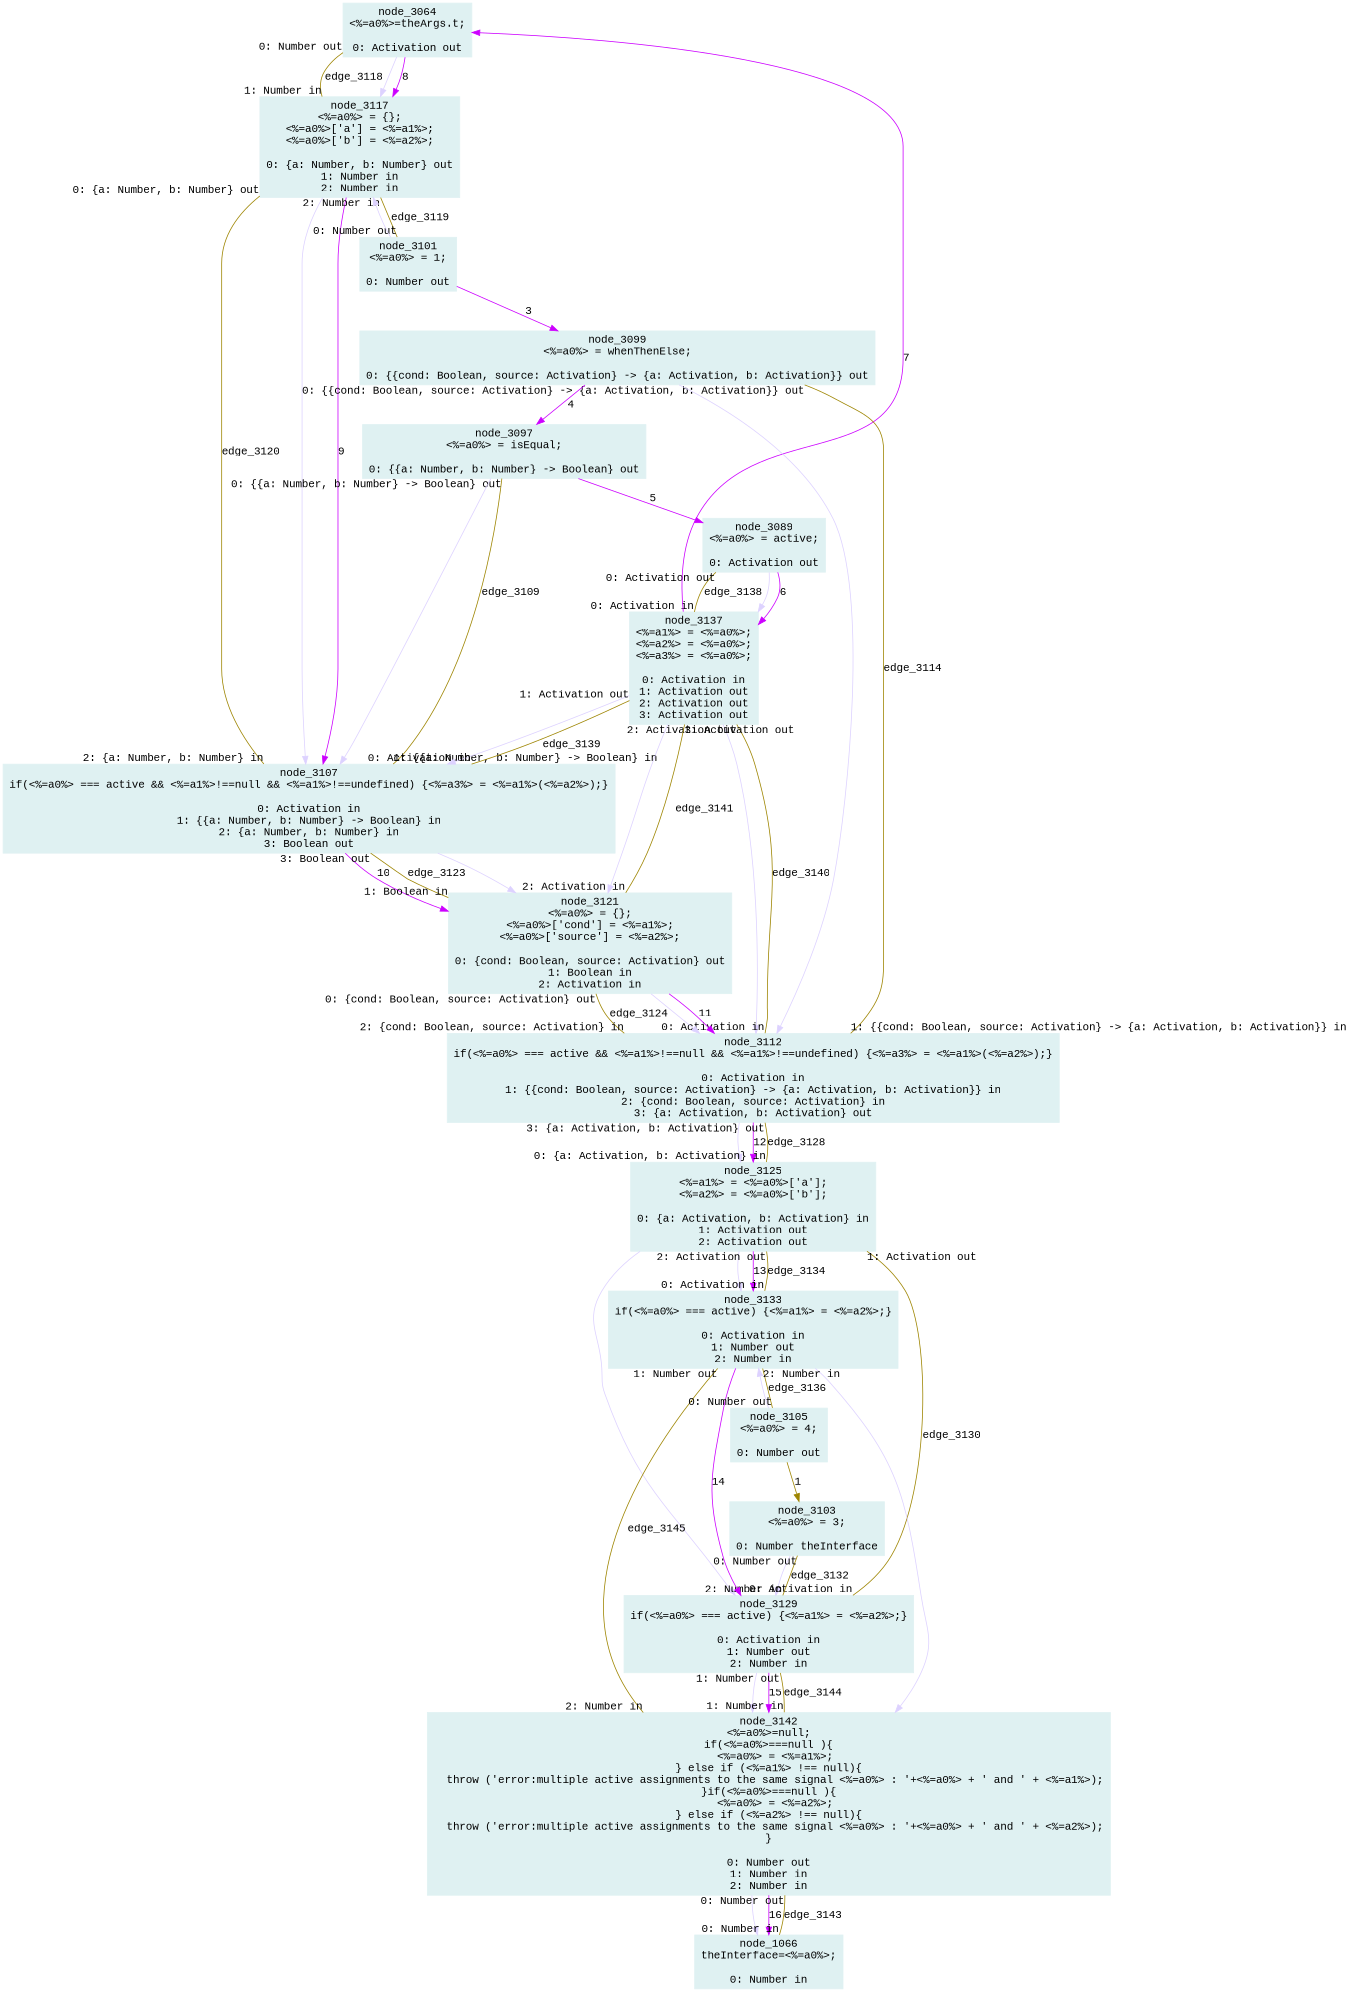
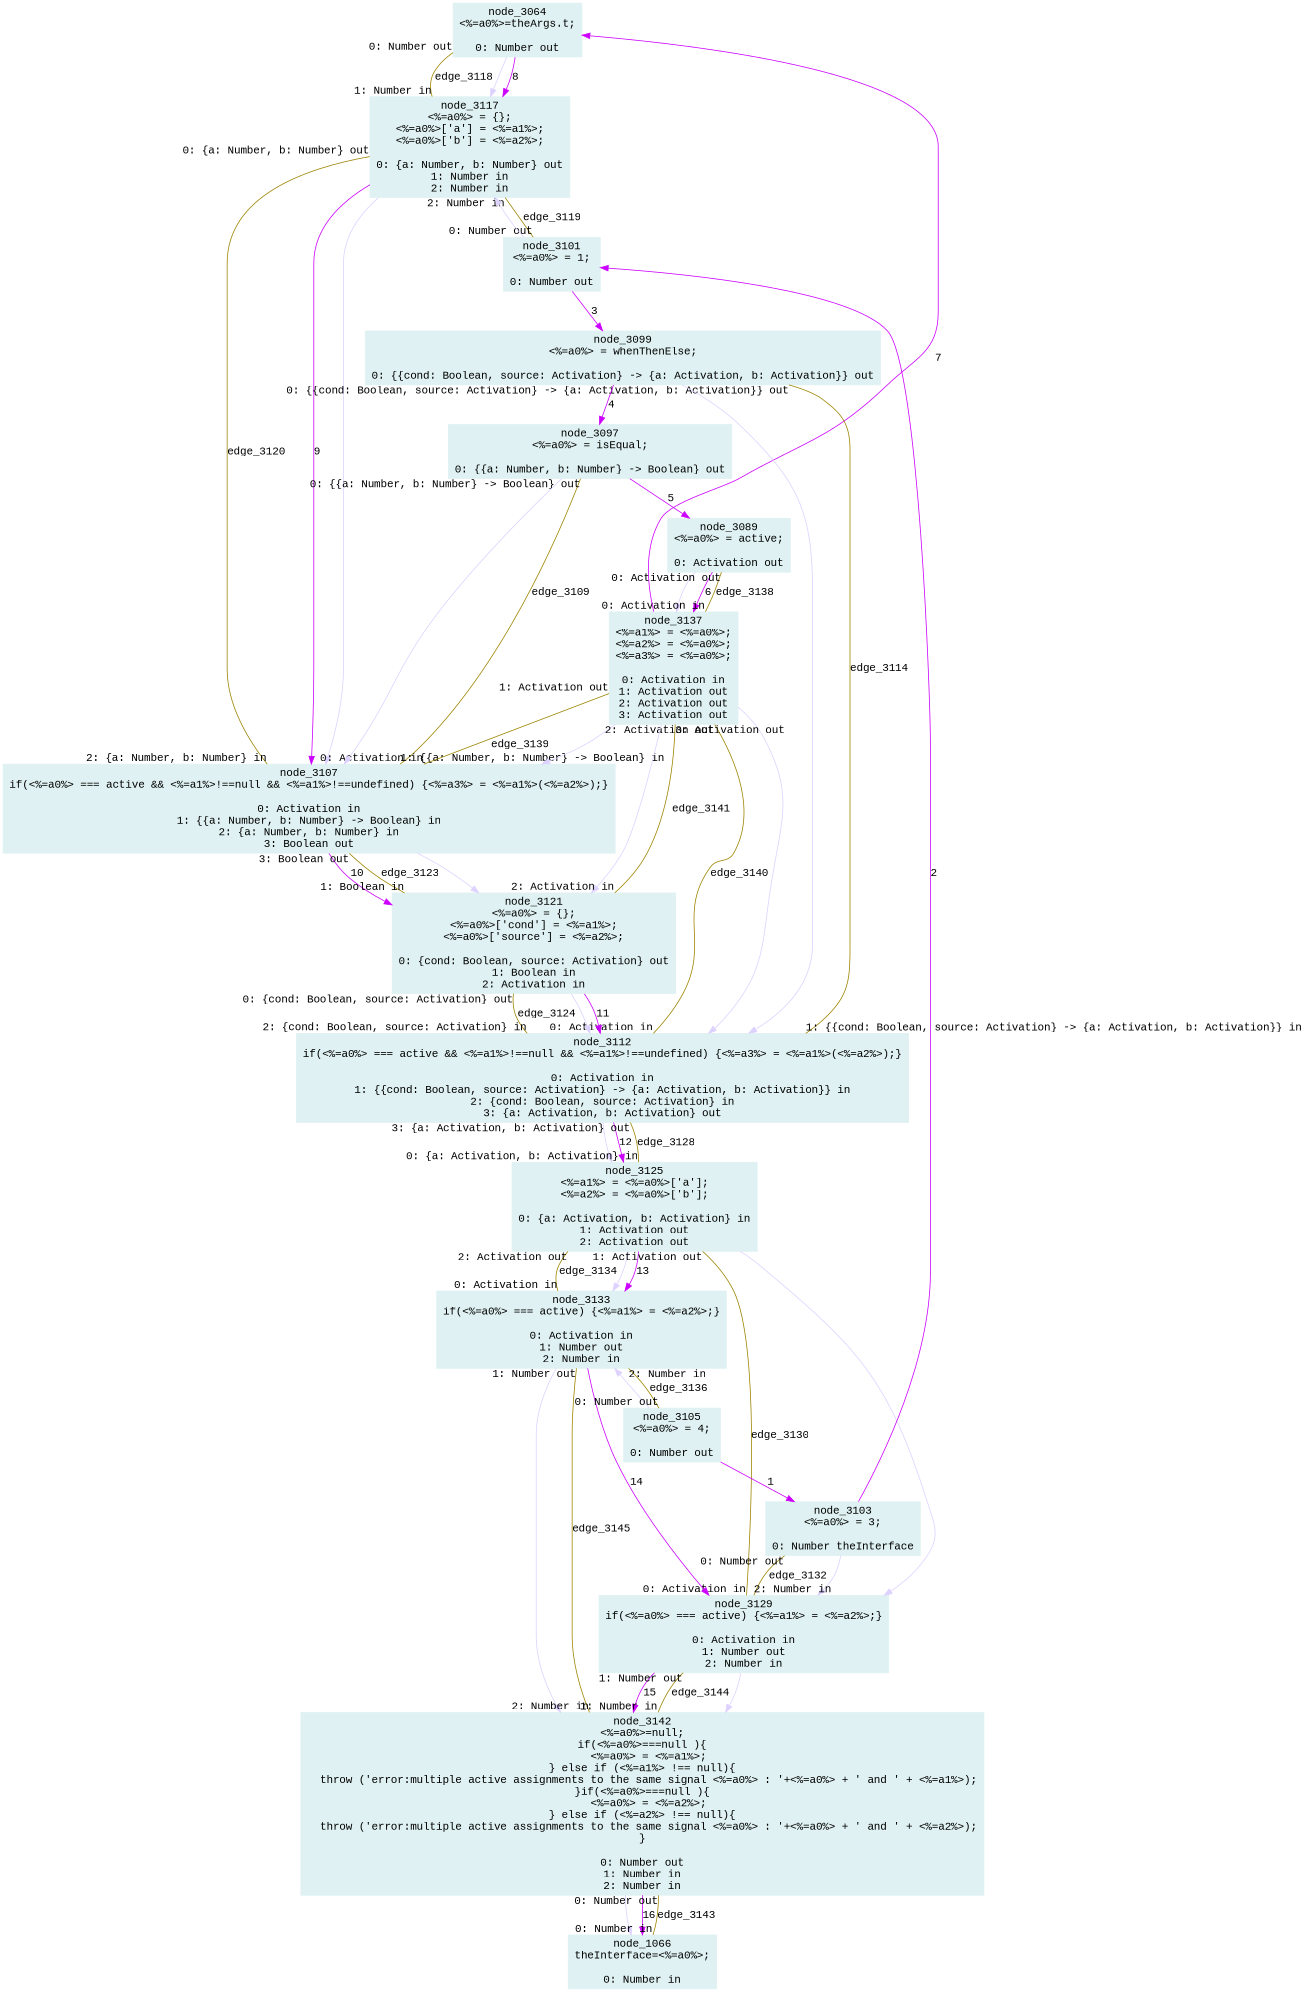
(407, 30) -> (518, 30)
none -> (930, 776)
(792, 1478) -> (757, 1482)
